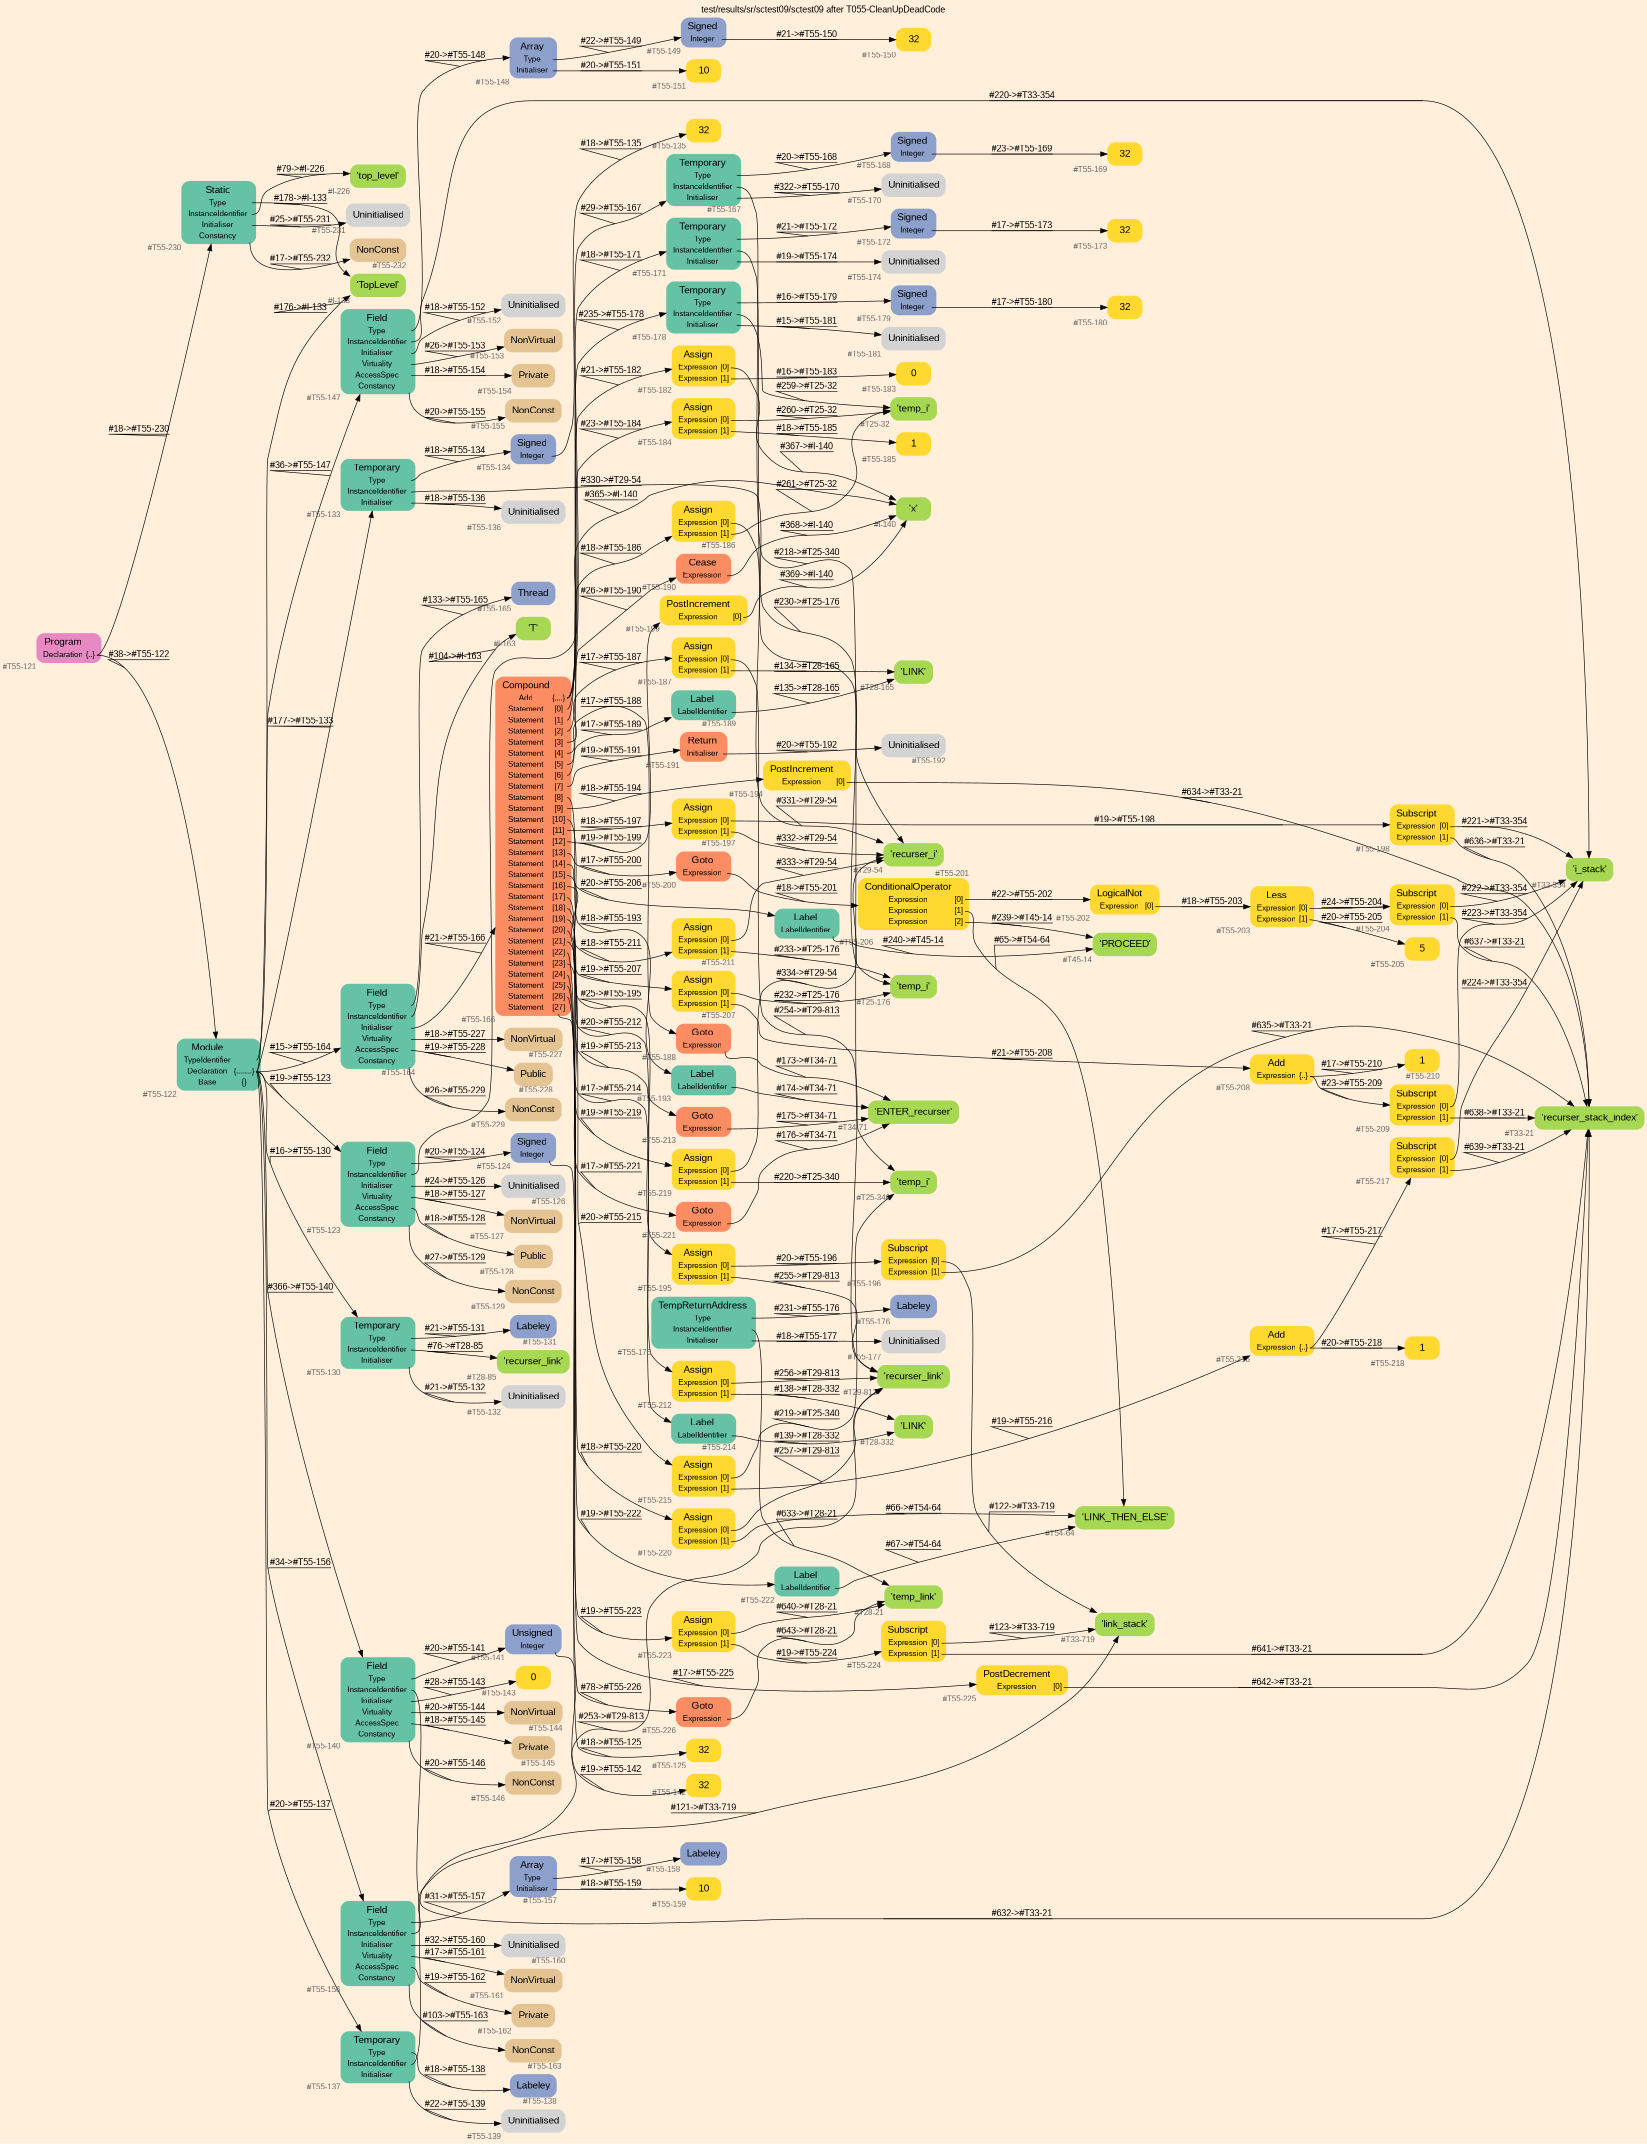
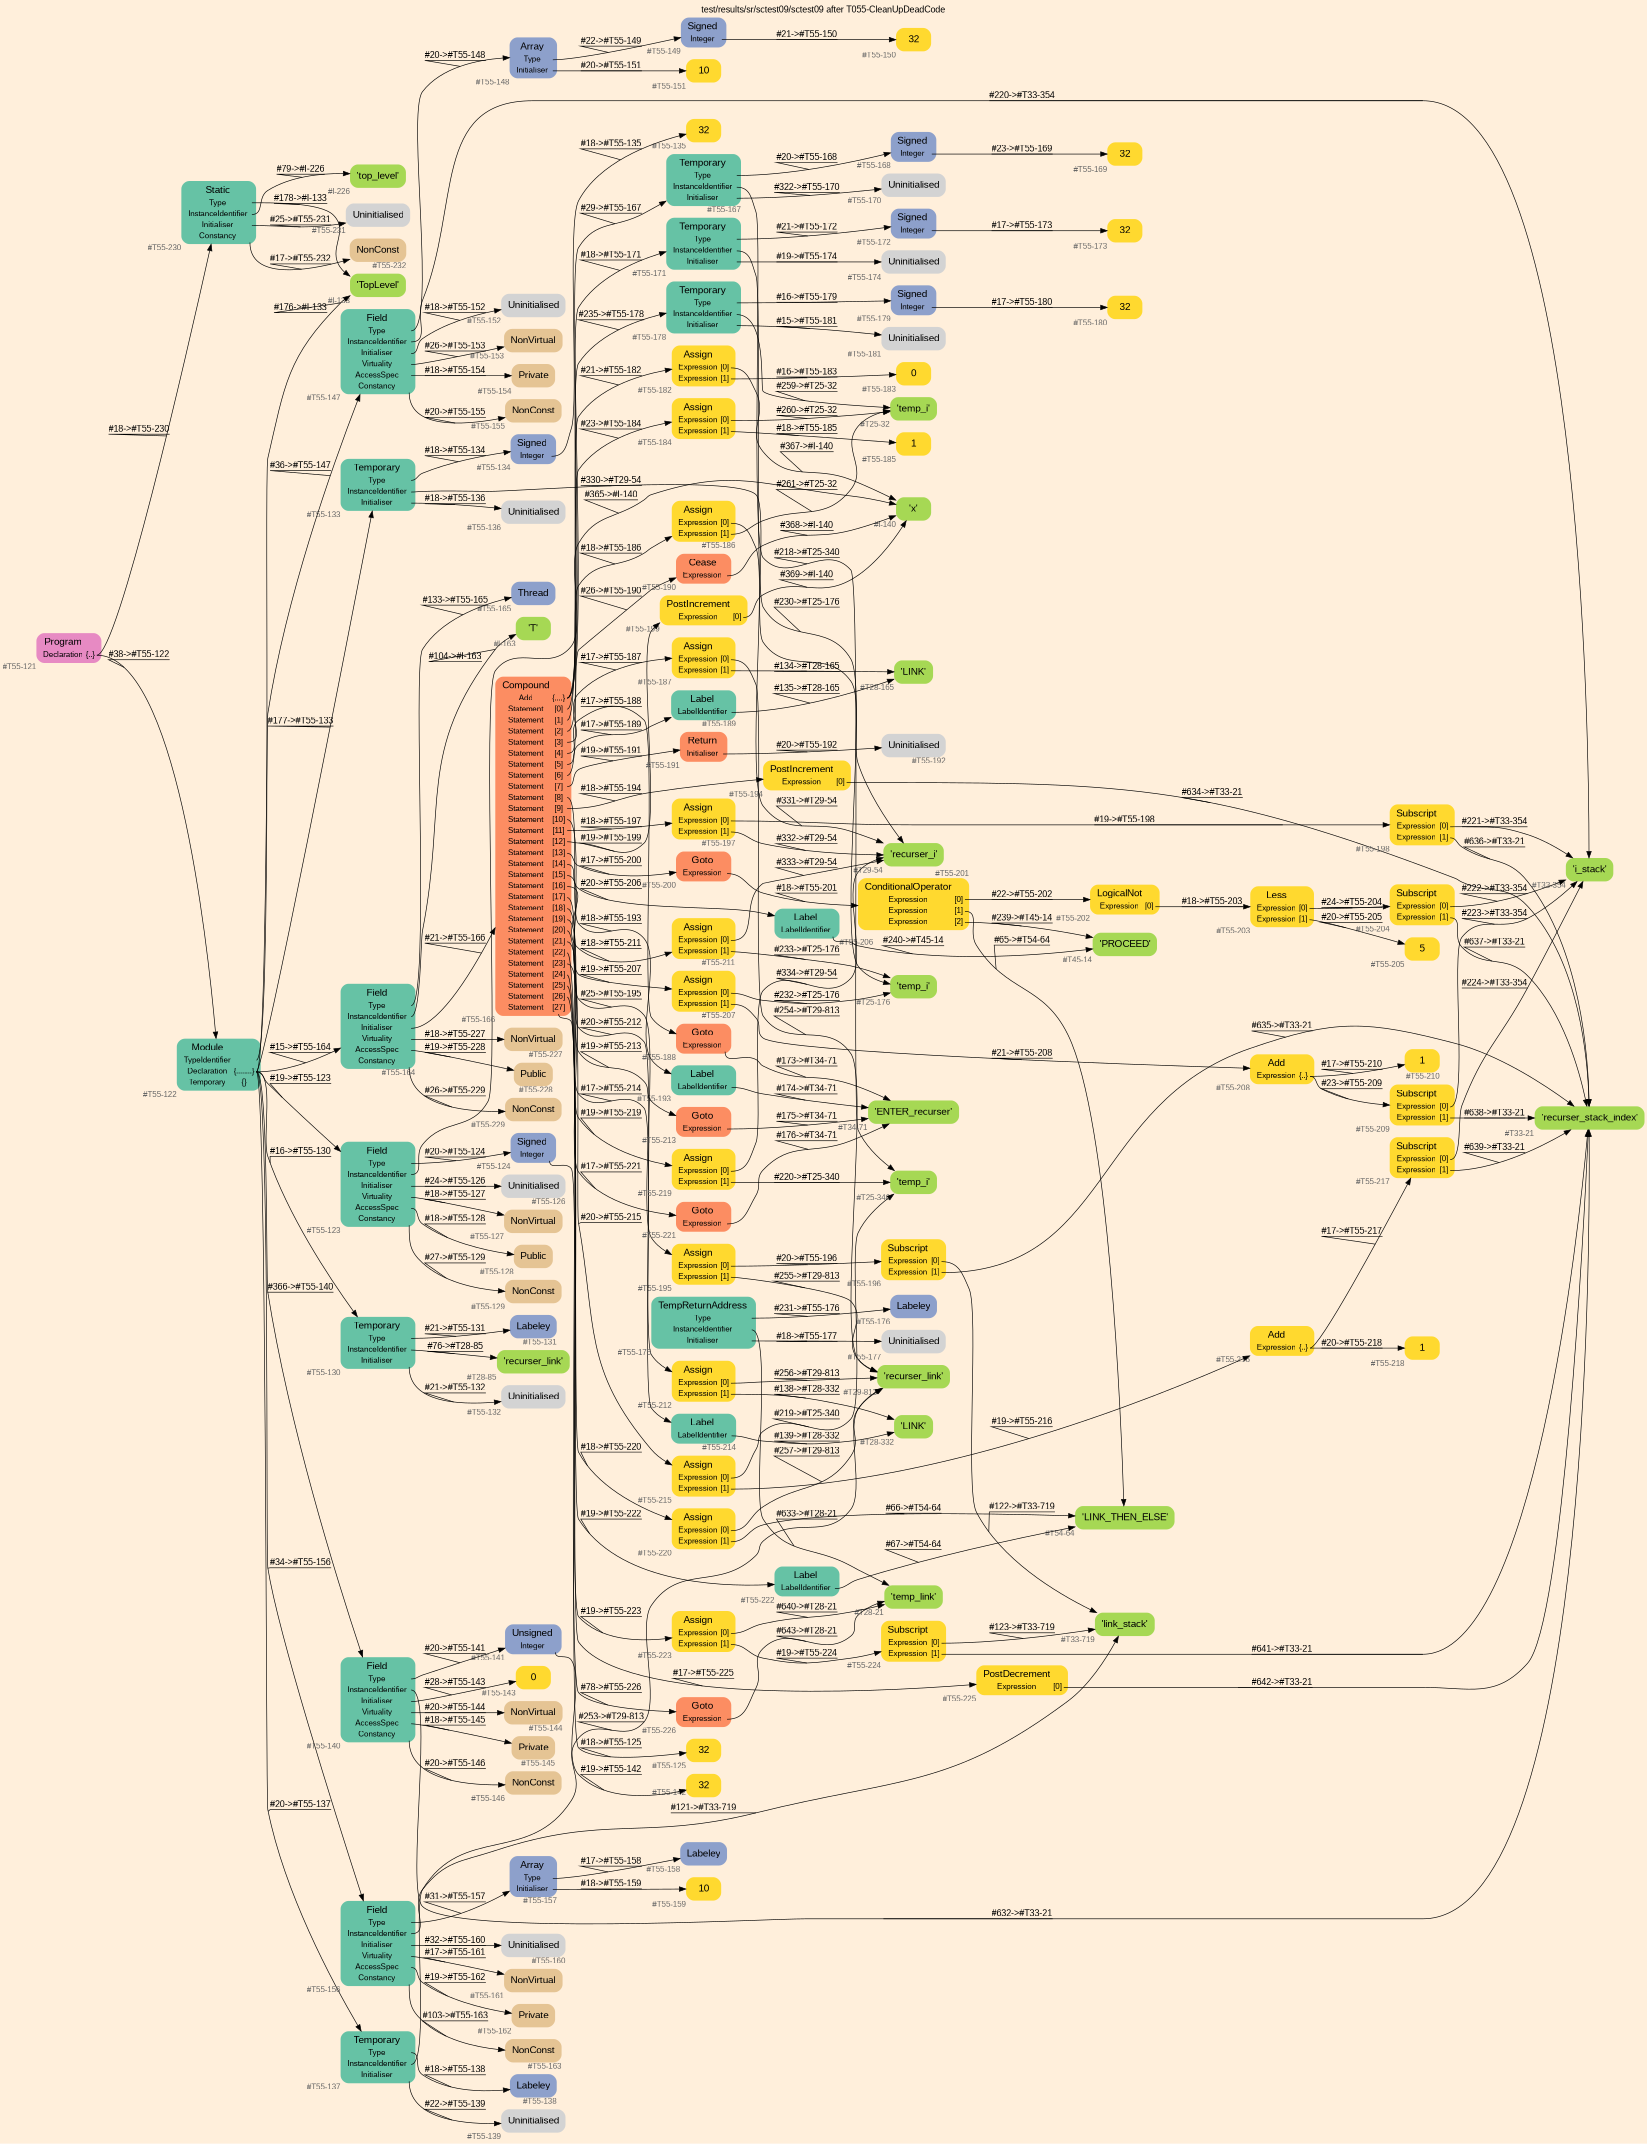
(207, 1082) -> (207, 1082)
